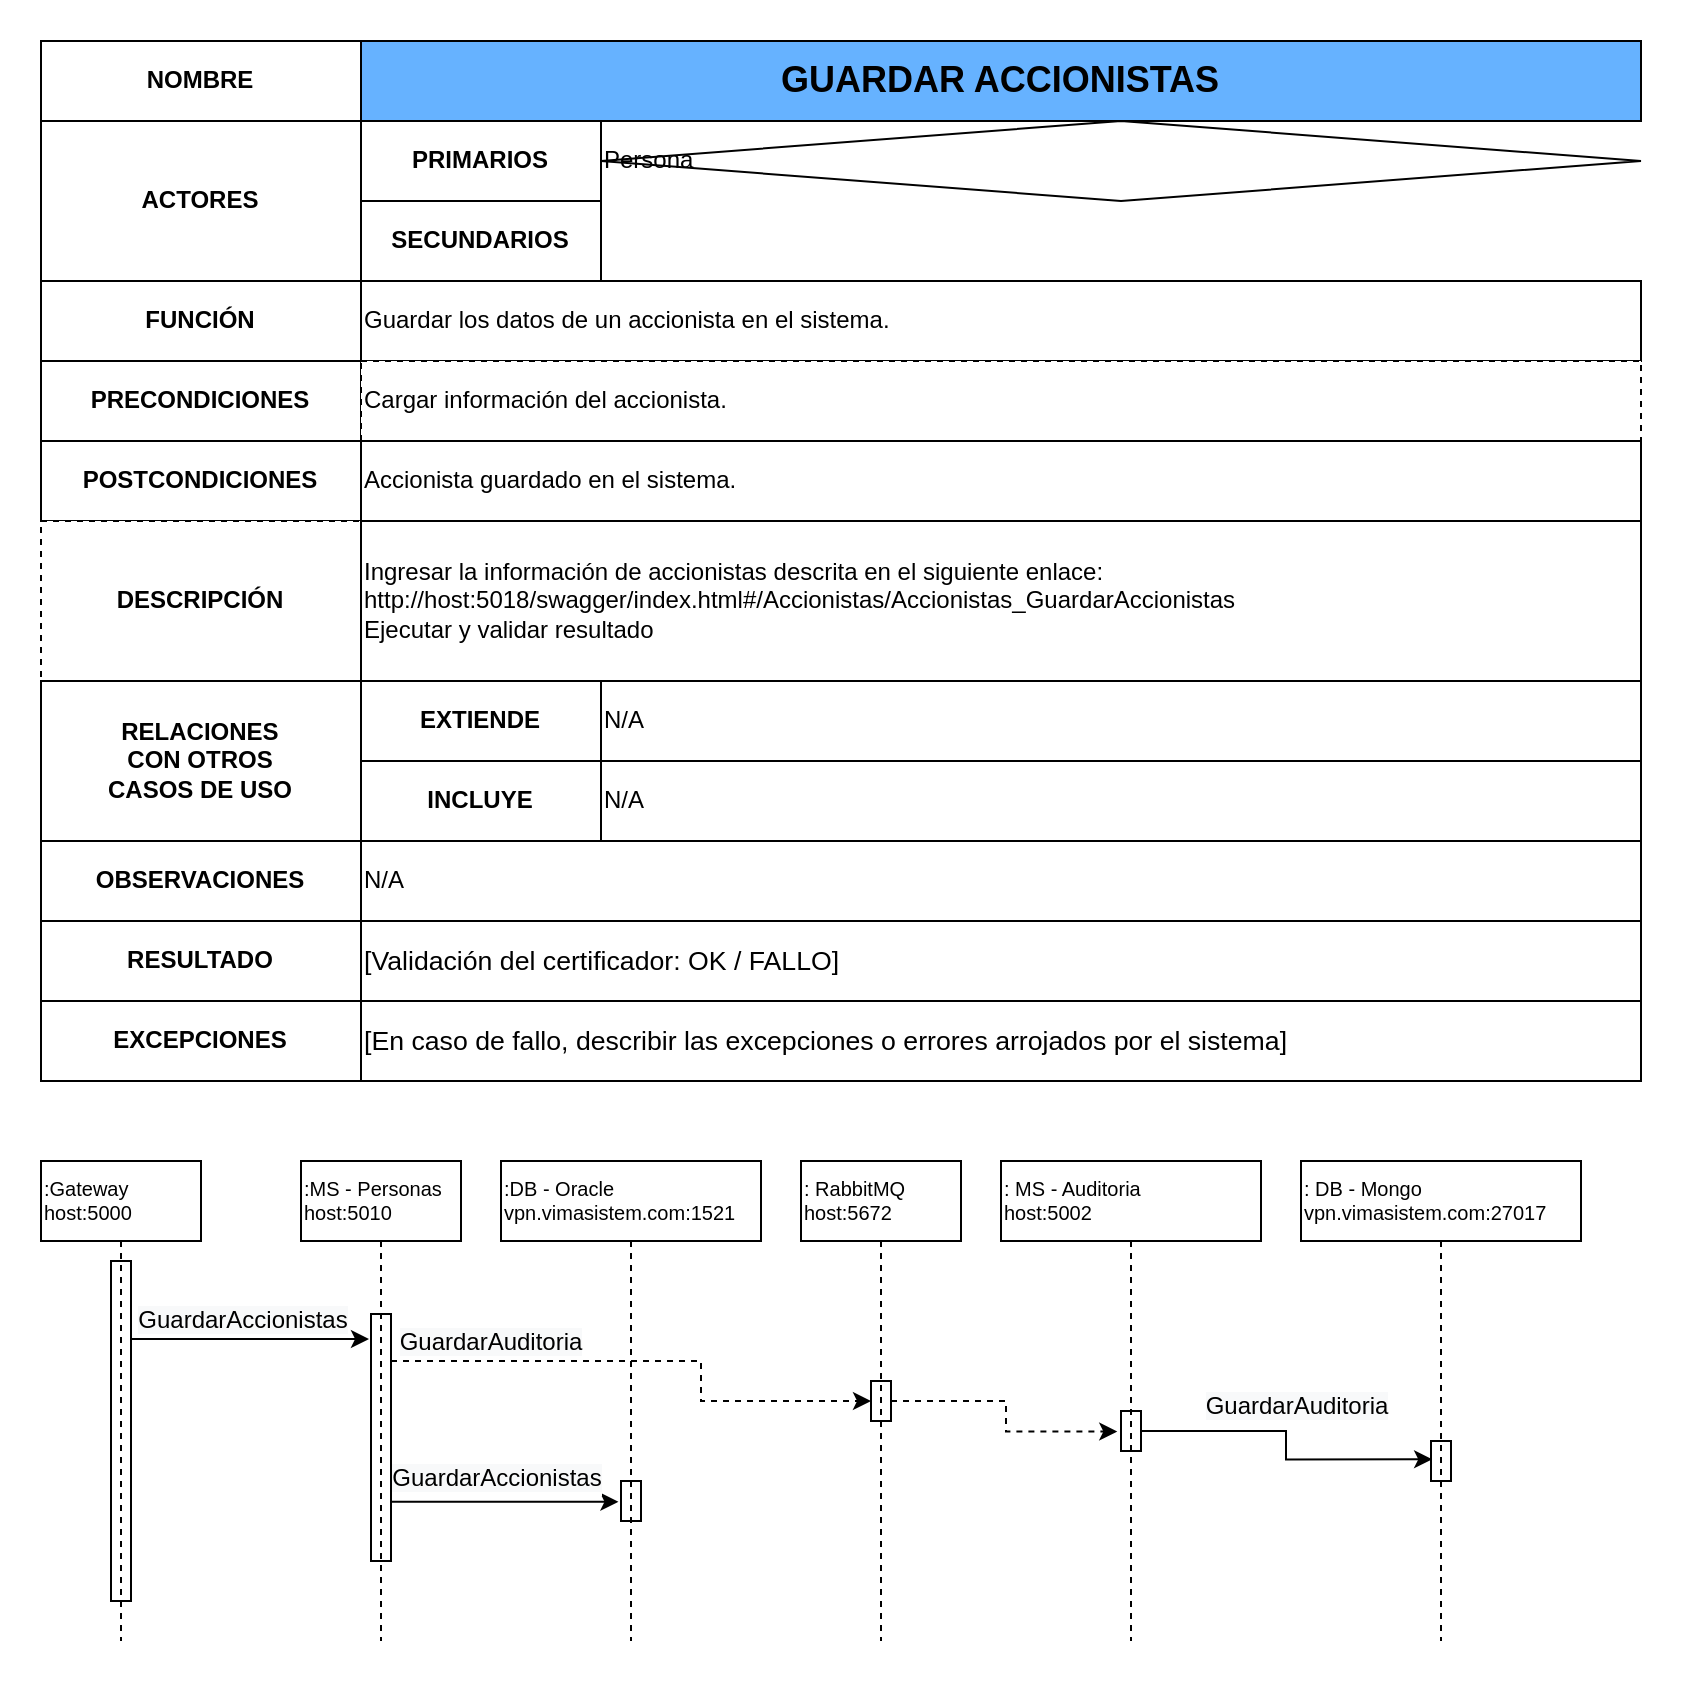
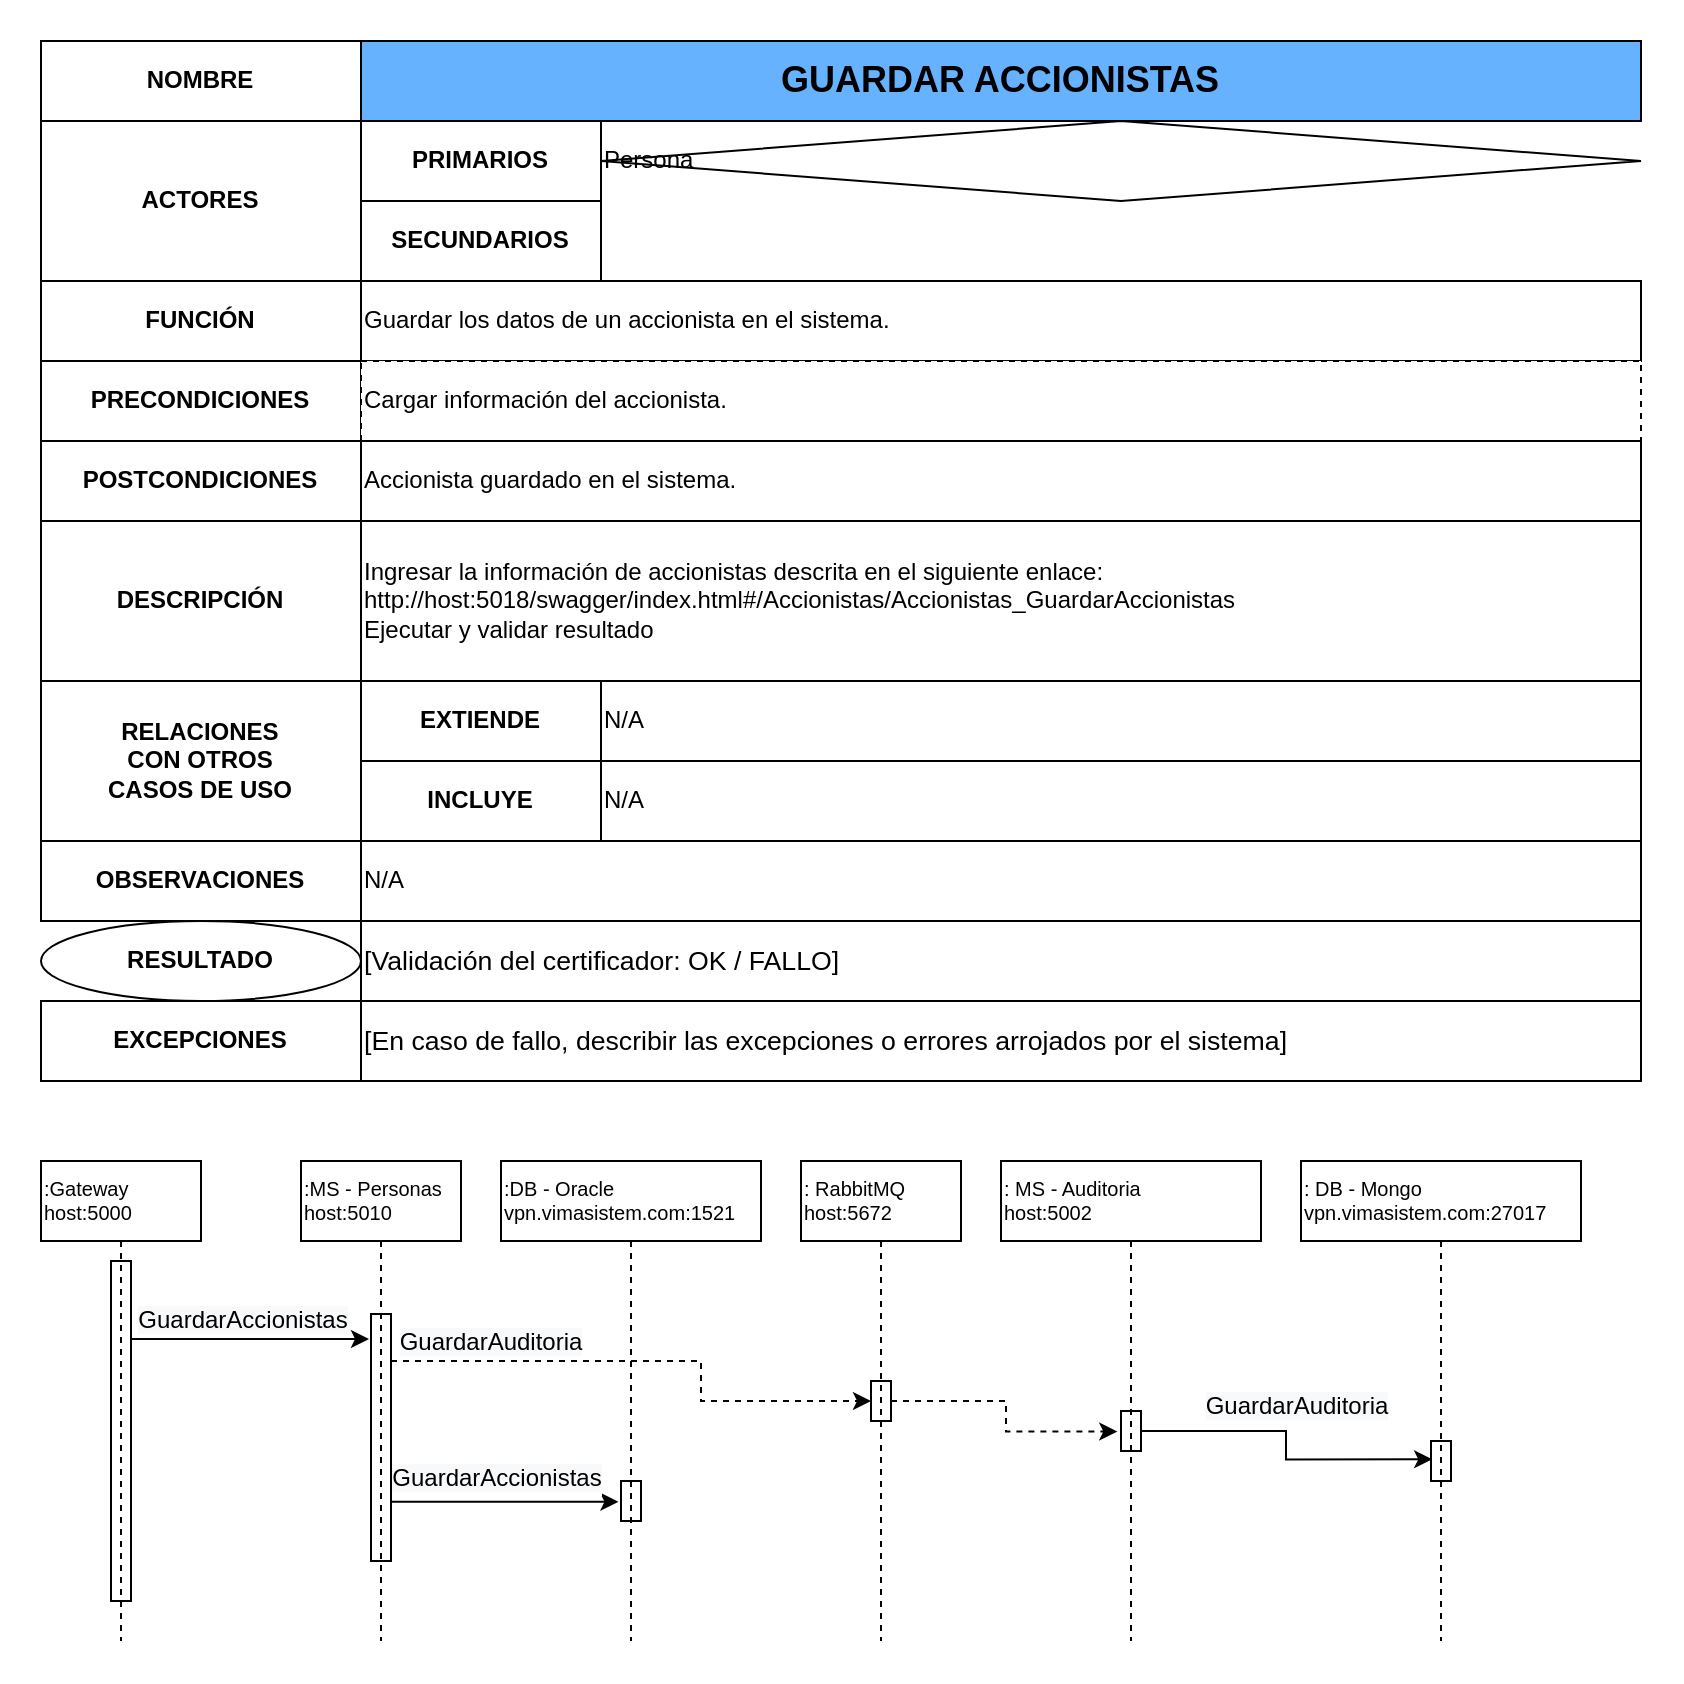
(201, 601) -> (201, 601)
(201, 961) -> (201, 961)
